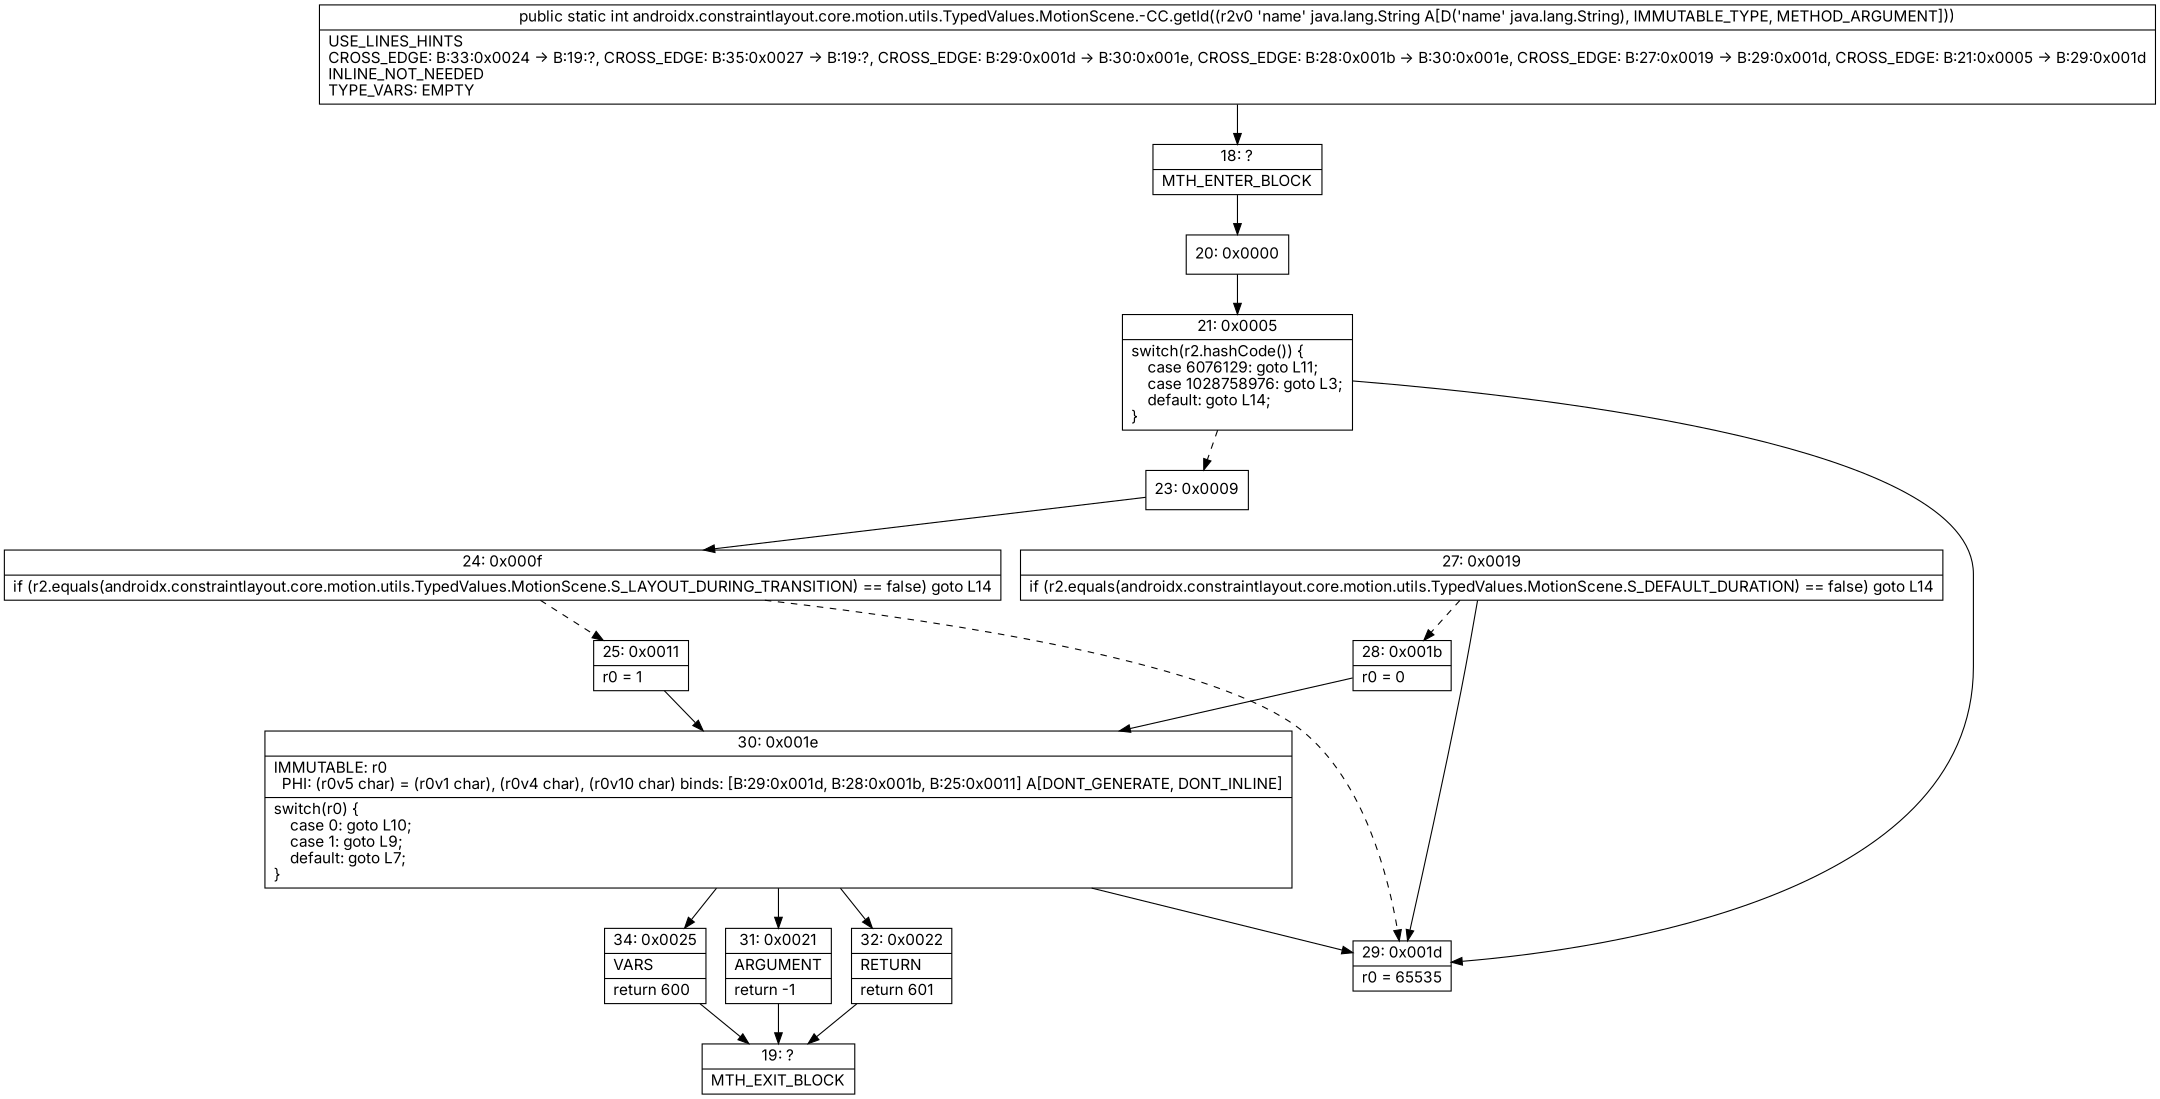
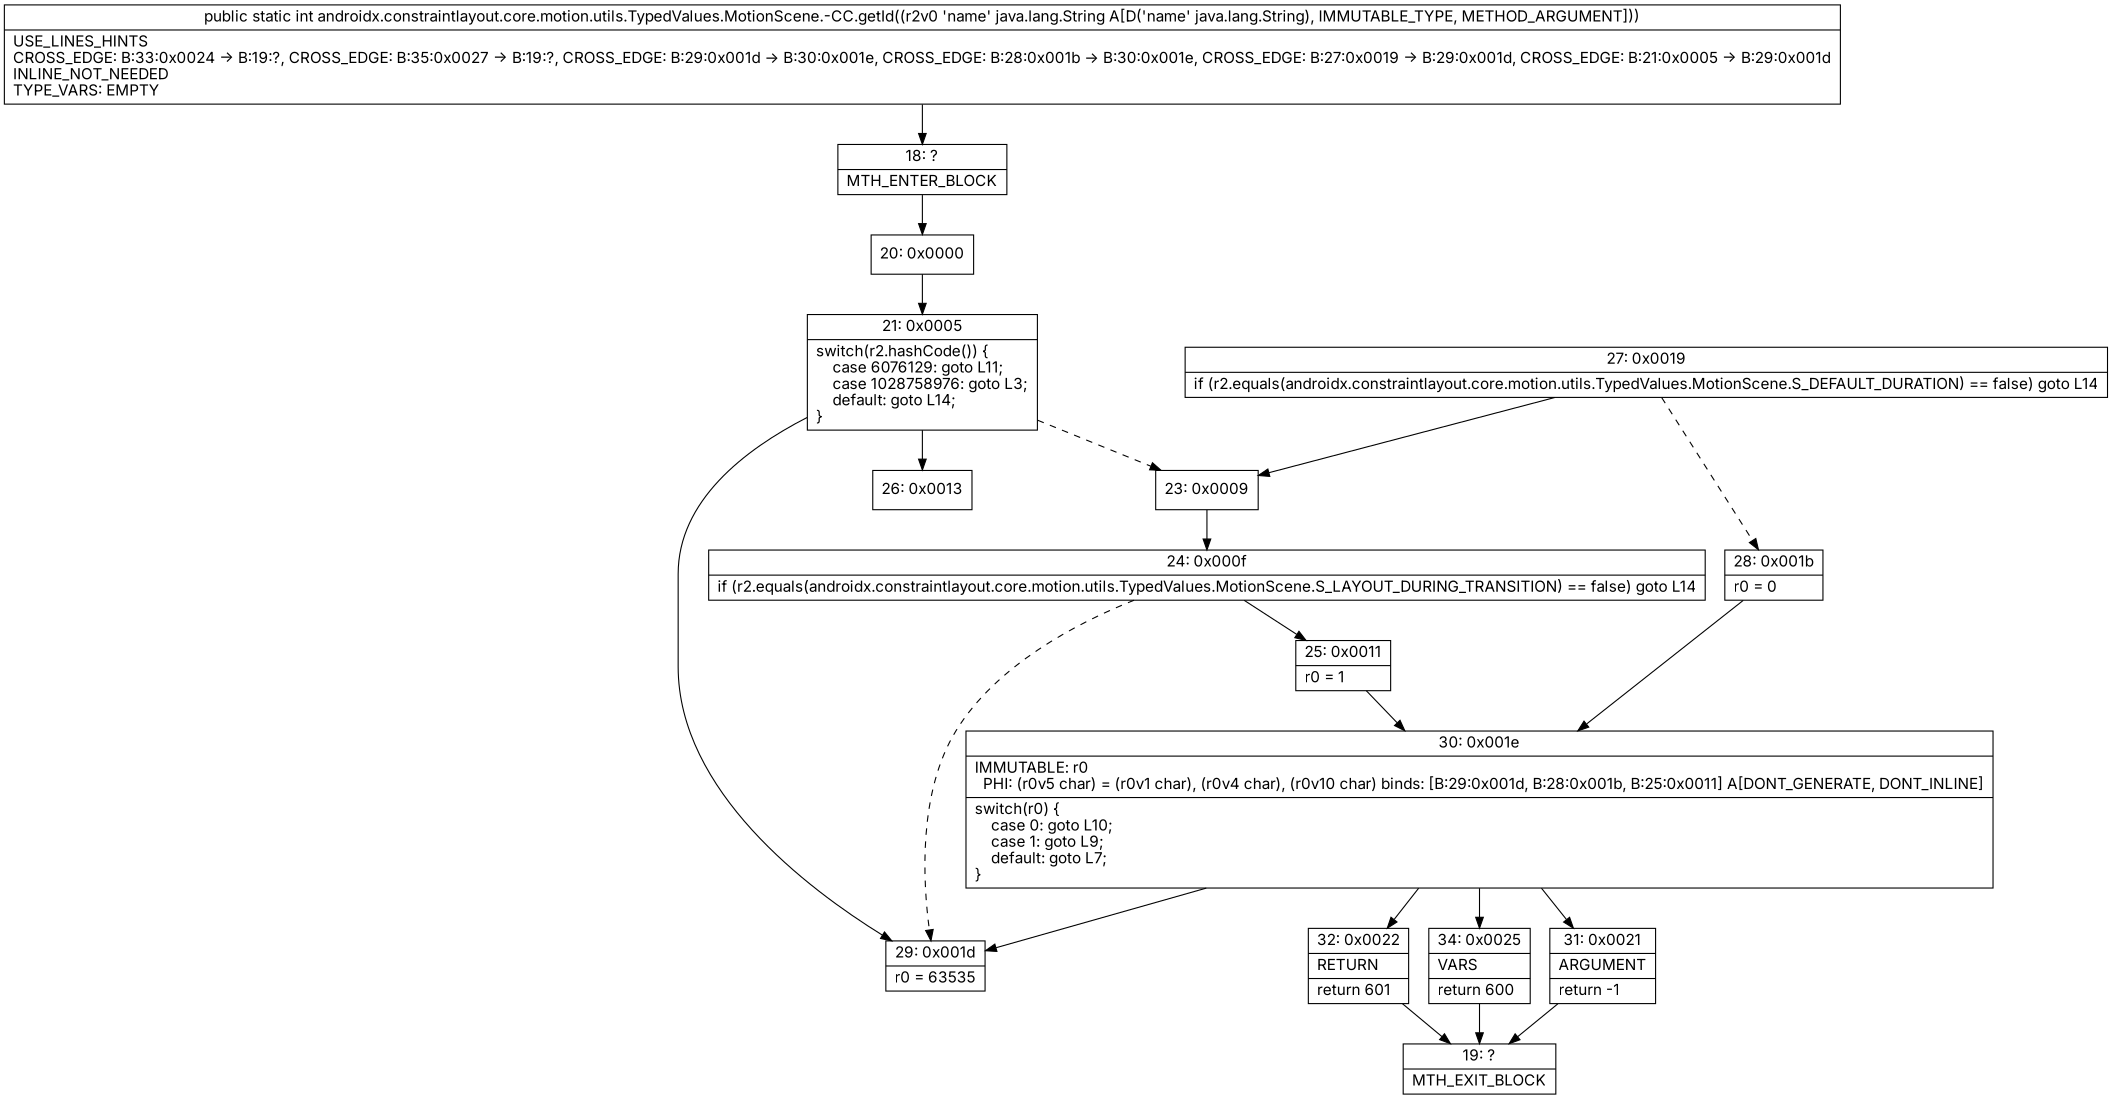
none -> (922, 490)
(567, 617) -> (1270, 617)
(1446, 766) -> (1412, 435)
(1402, 978) -> (935, 978)
